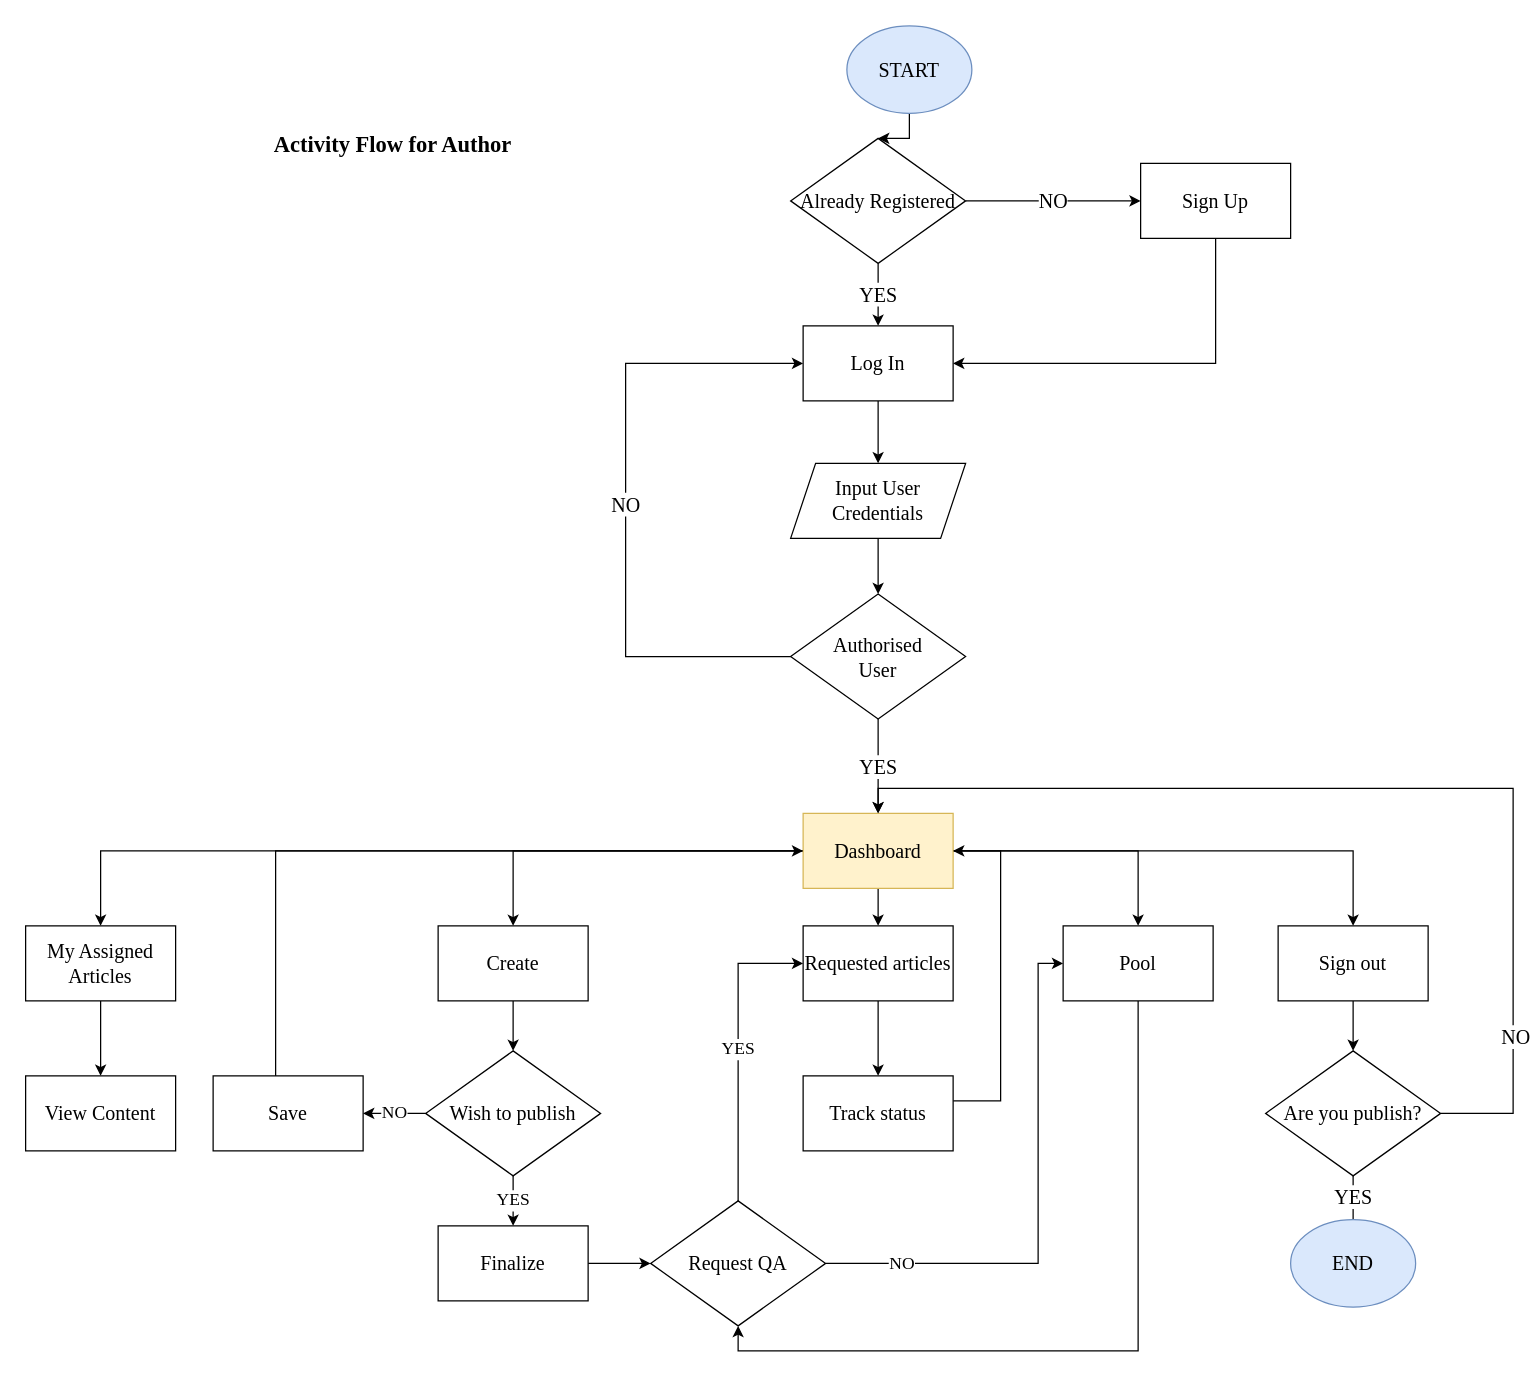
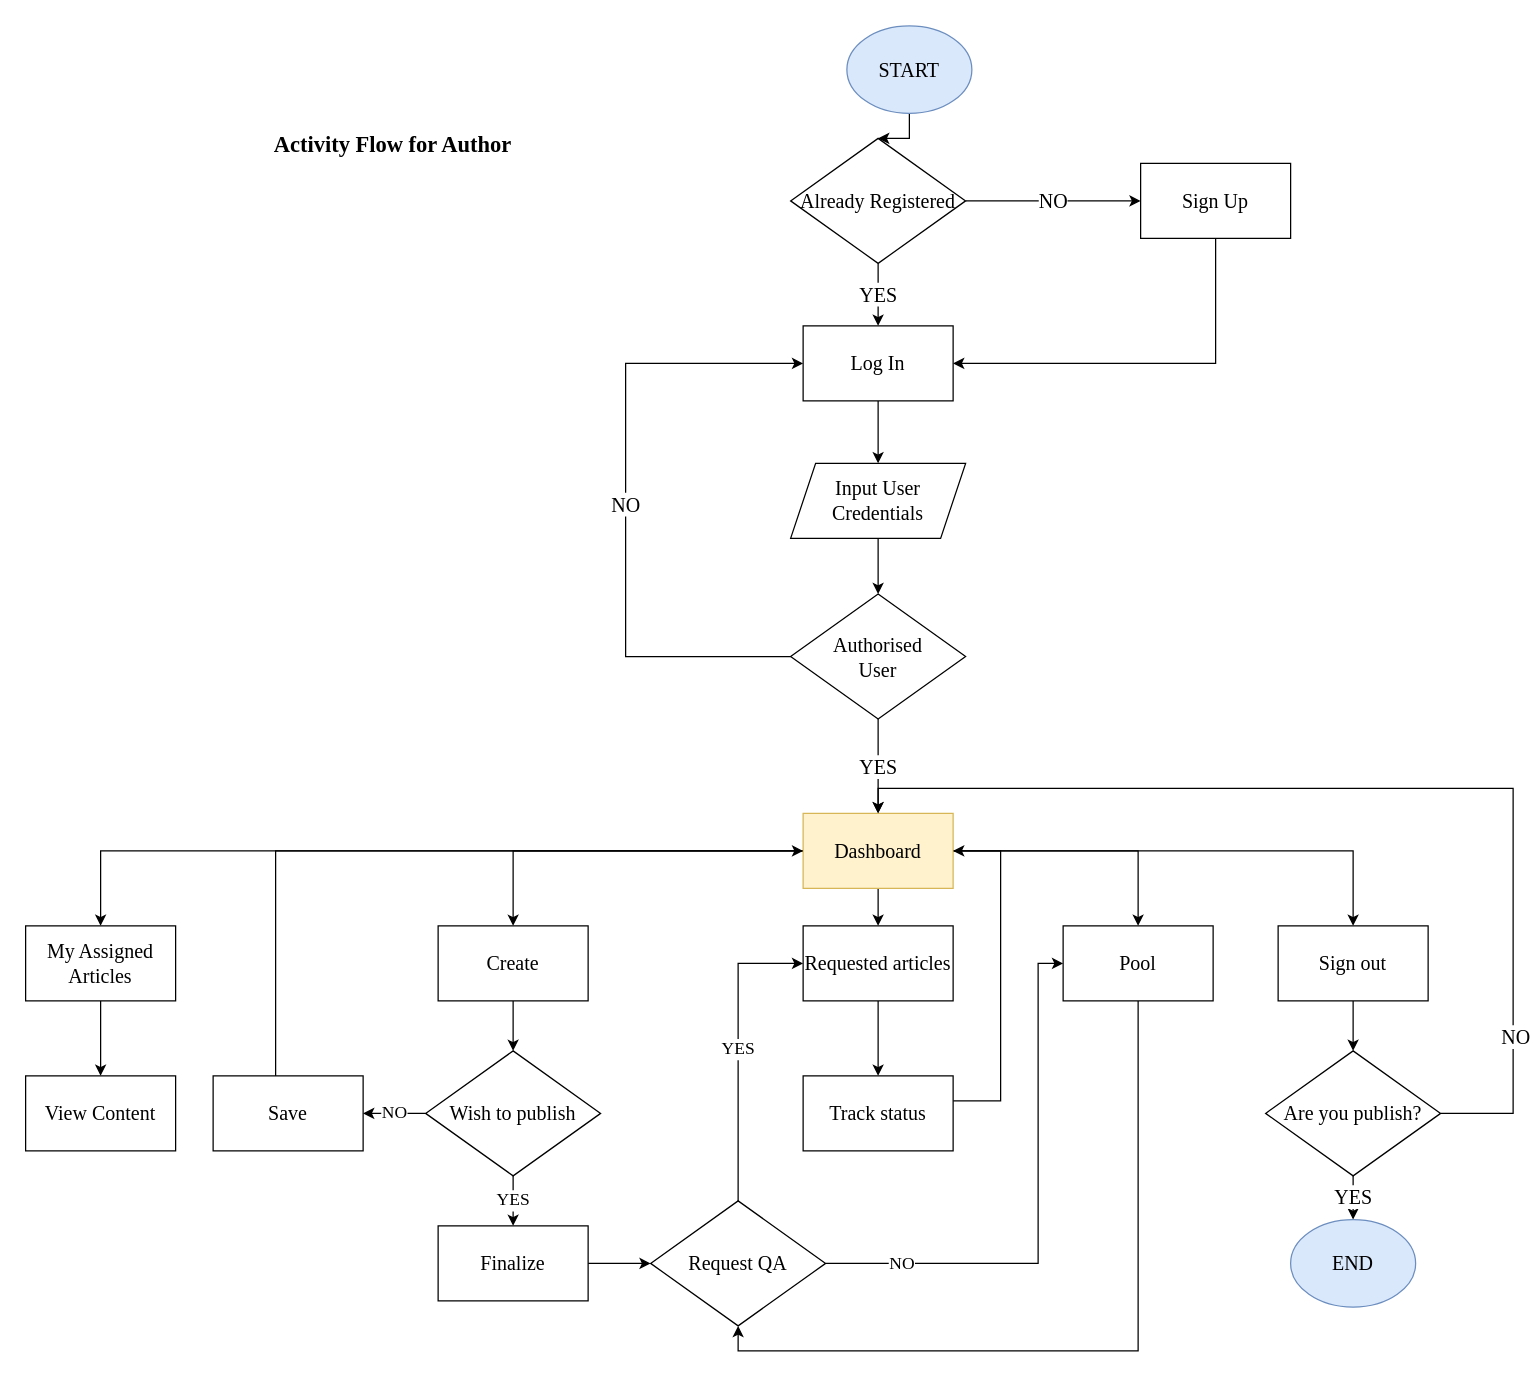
(1353, 1213) -> (1353, 1209)
